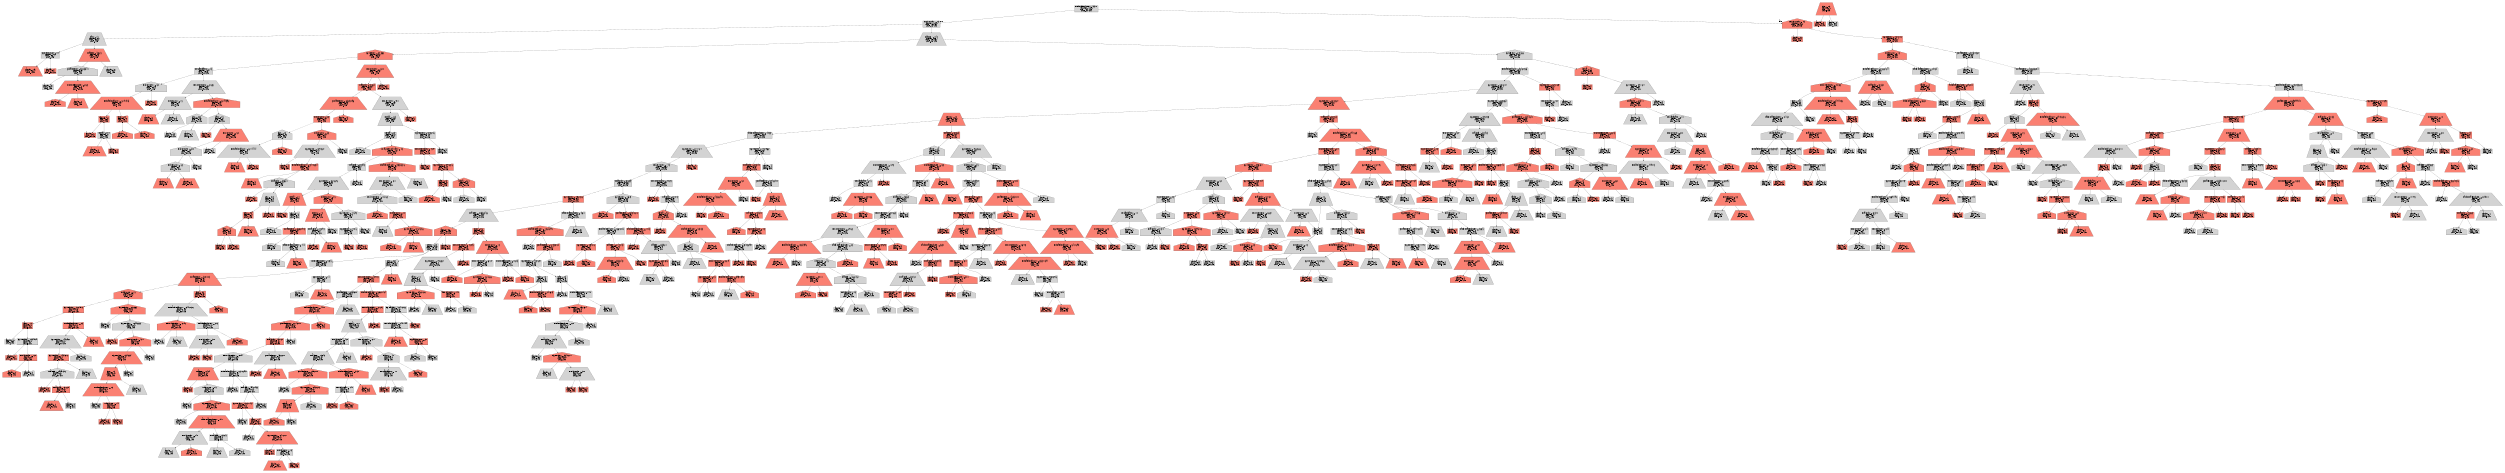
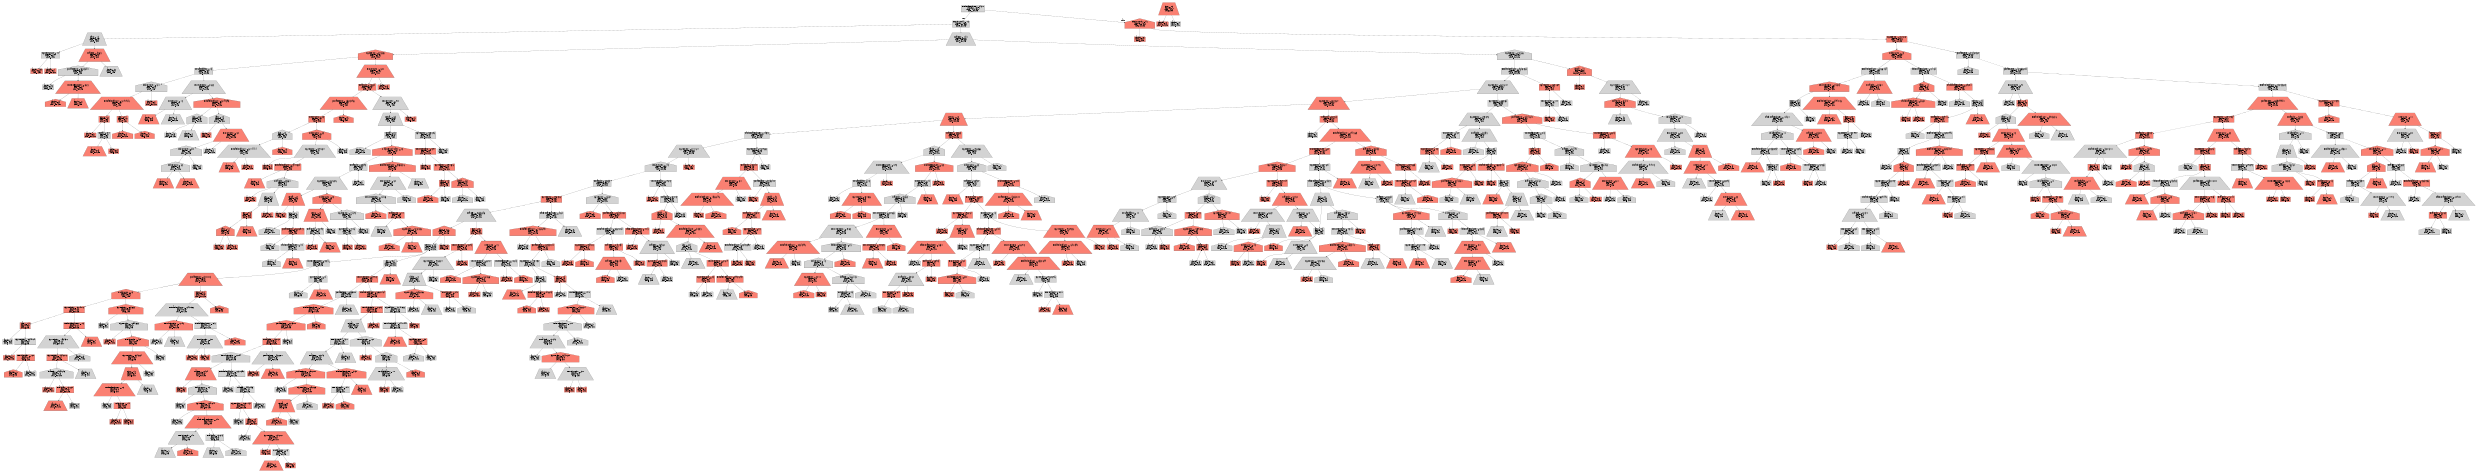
(30, 71) -> (37, 71)
(1831, 119) -> (1829, 119)
(282, 151) -> (282, 151)
(943, 183) -> (938, 183)
(562, 279) -> (560, 279)
